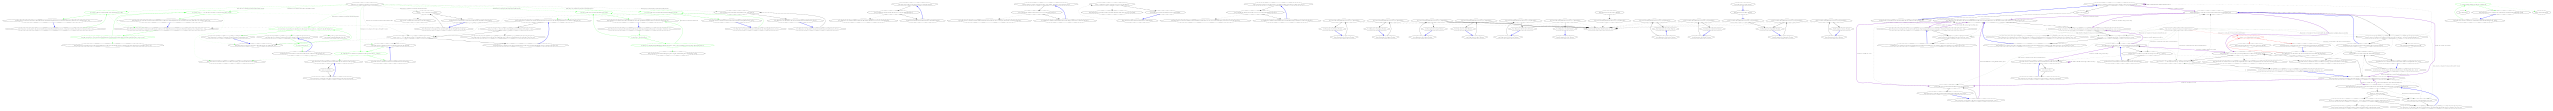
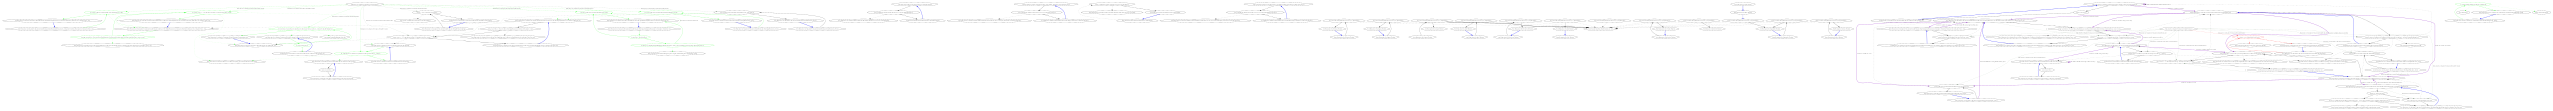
(1610, 12) -> none
(1429, 33) -> none
(1666, 33) -> (1665, 33)
(1701, 37) -> none
